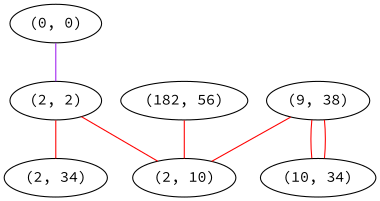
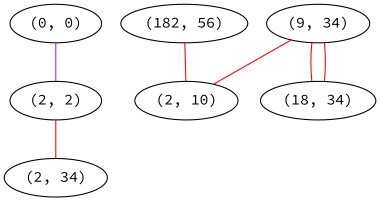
(318, 101) -> (318, 24)
(120, 139) -> none
(318, 178) -> (318, 101)
